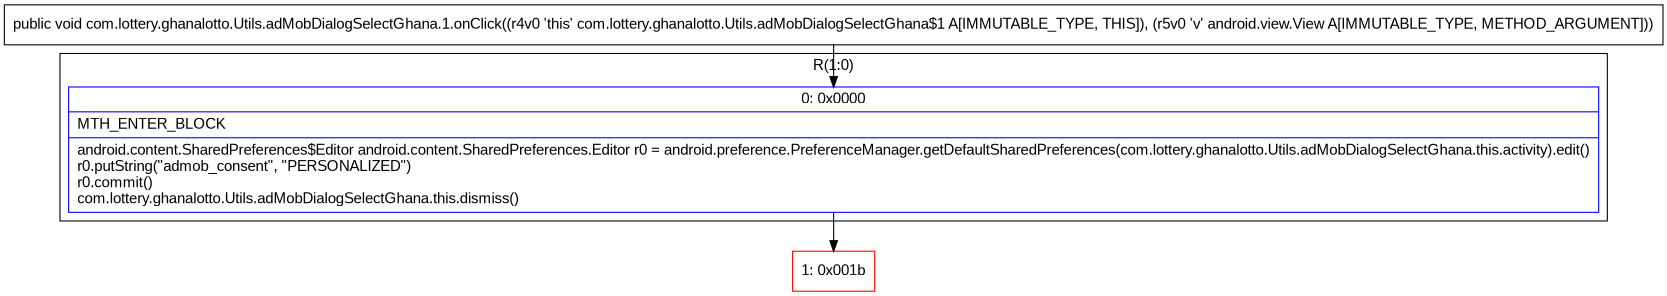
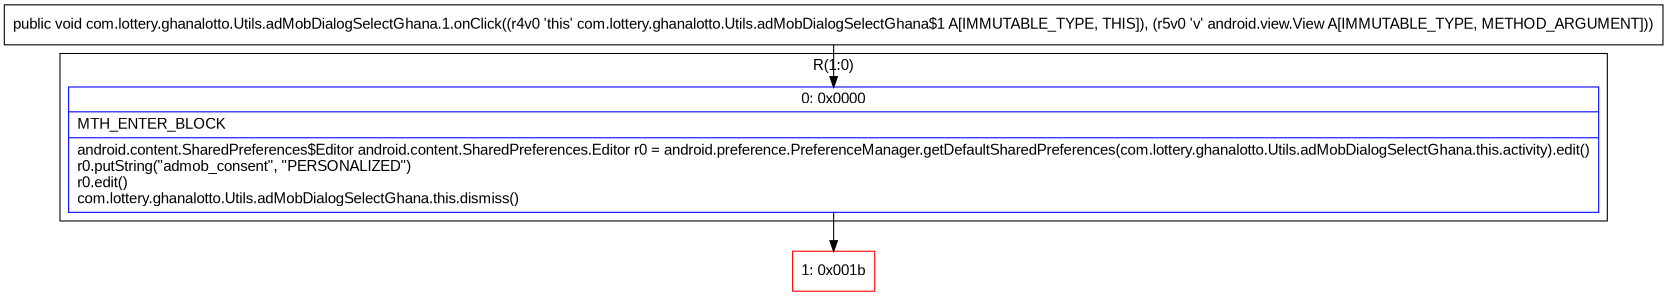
(115, 183) -> (103, 183)
